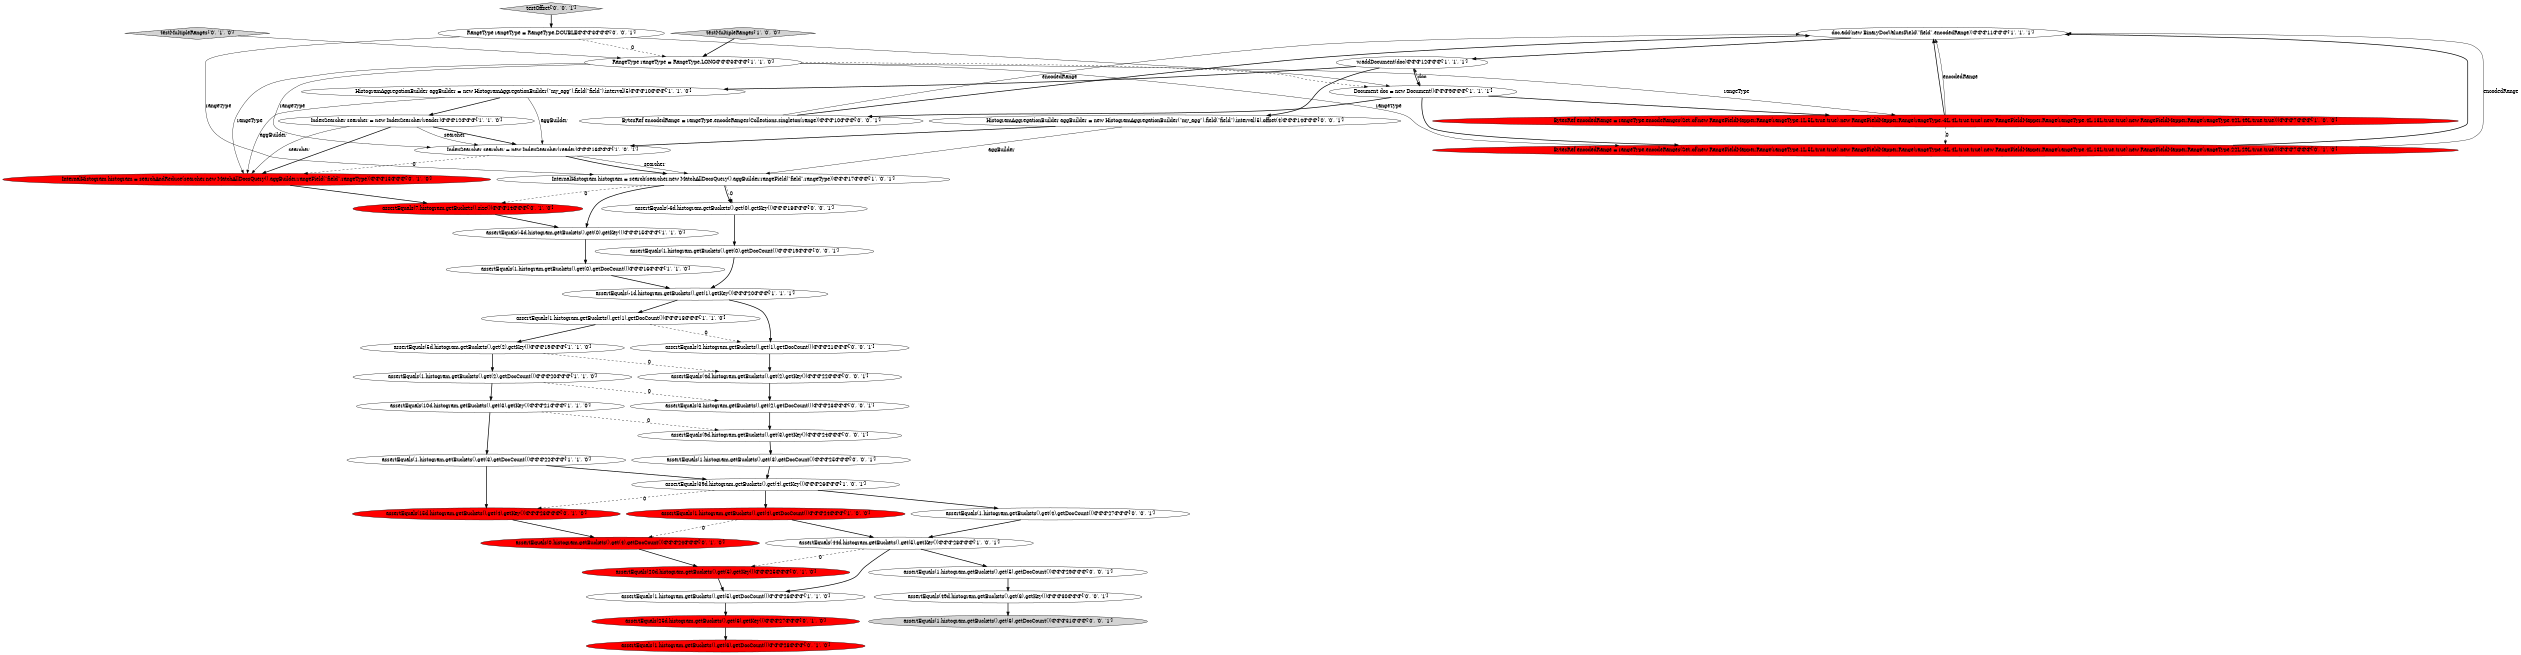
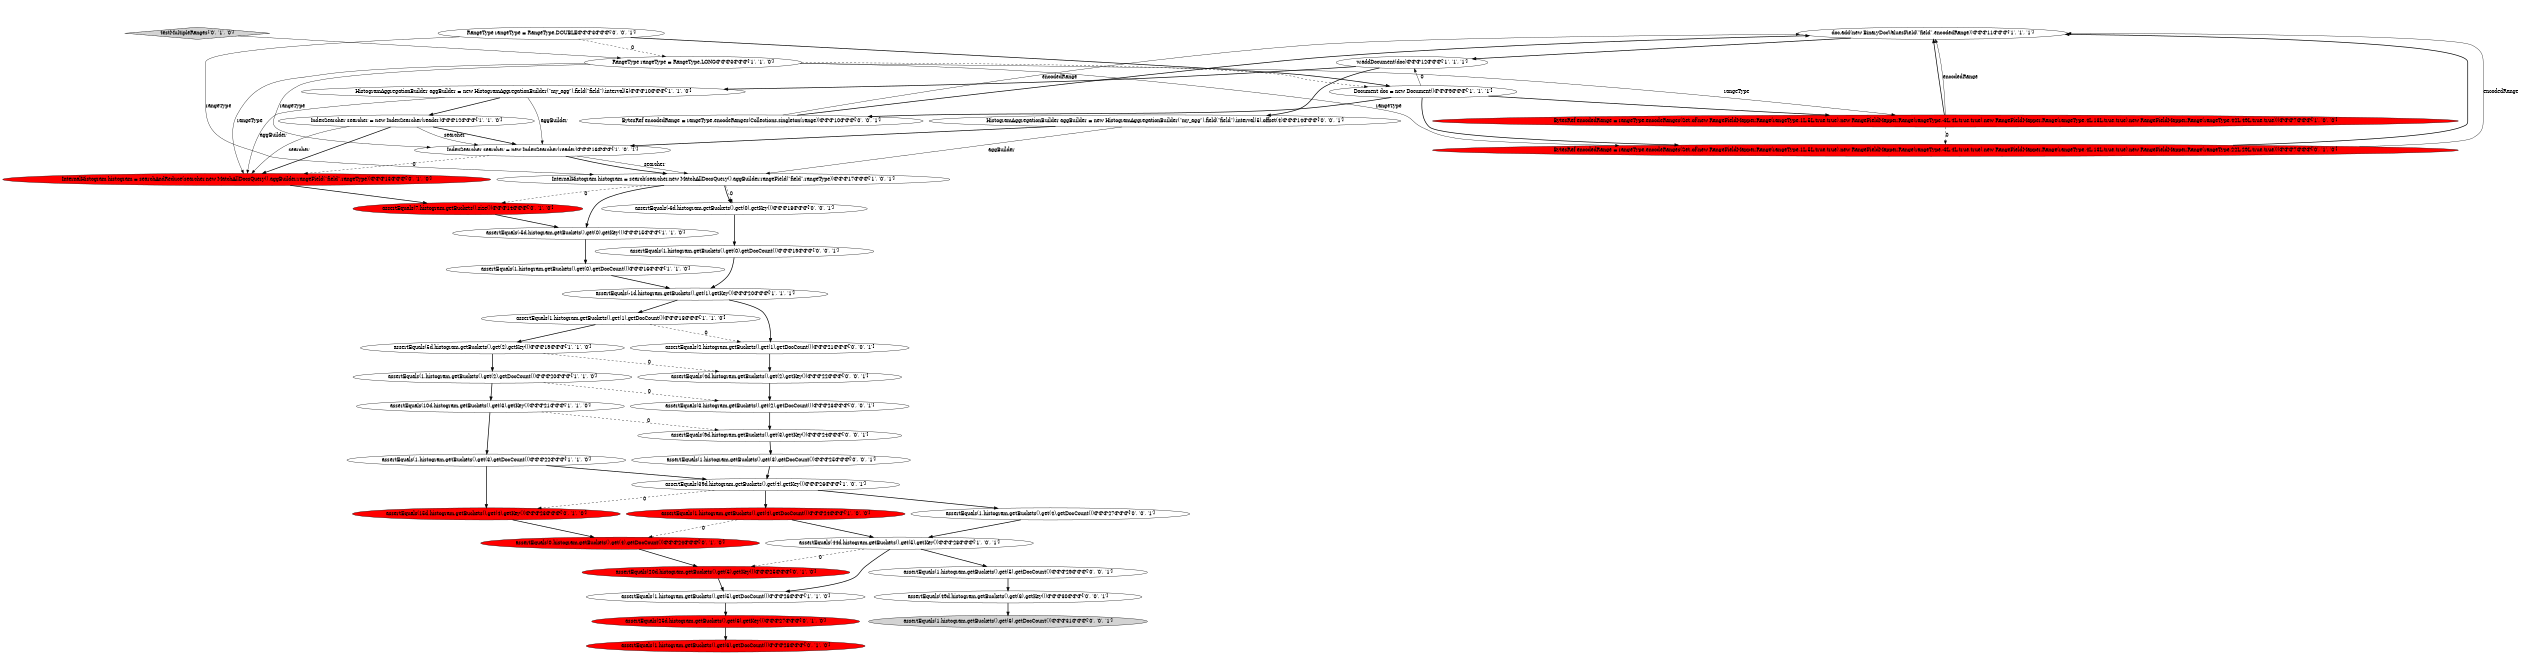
(551, 9) -> none
(743, 33) -> none
(1009, 57) -> (1009, 57)
(1415, 76) -> none
(1422, 77) -> (1422, 77)
